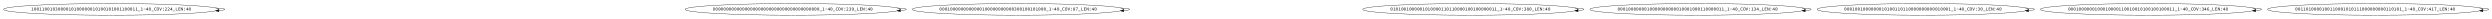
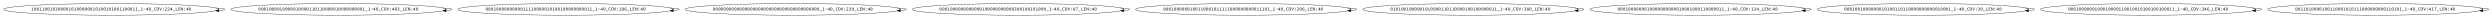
none -> (338, 9)
none -> (566, 9)
none -> (1243, 9)
